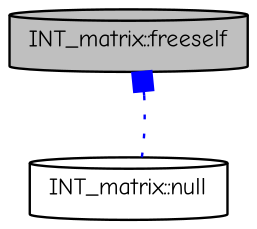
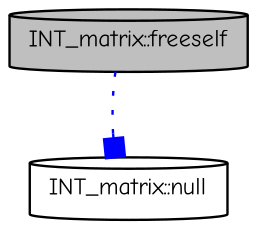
(144, 127) -> (113, 103)
